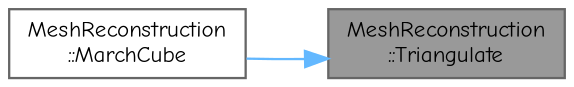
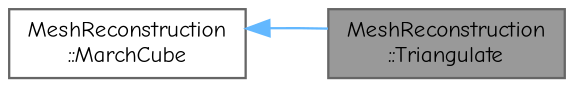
(276, 59) -> (299, 28)
